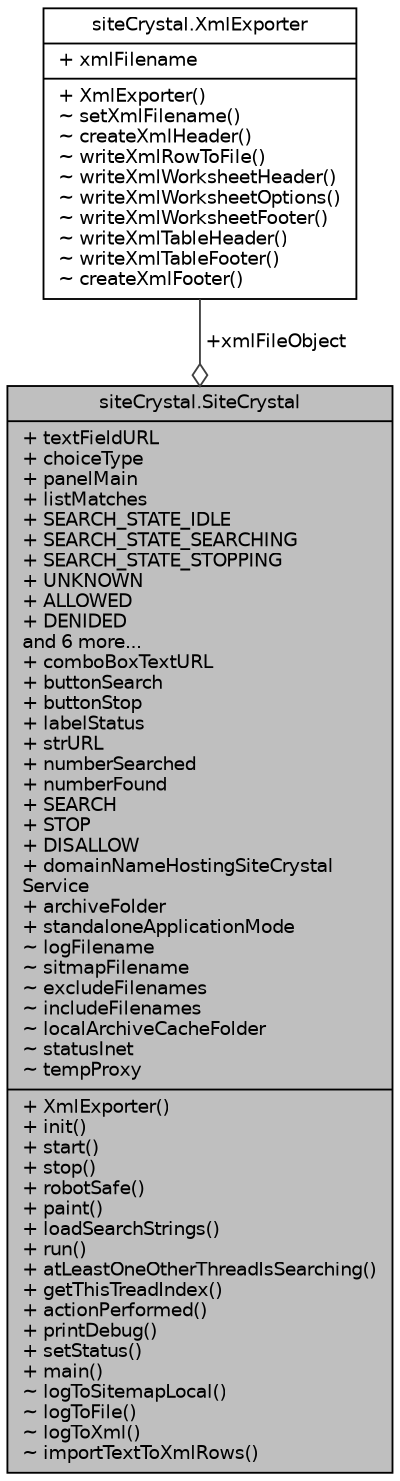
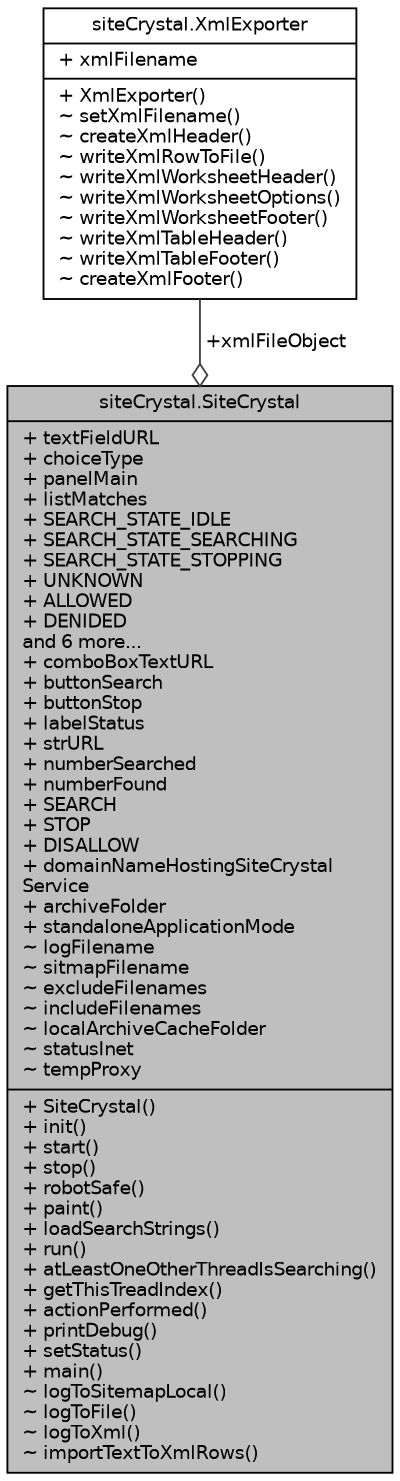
(96, 1107) -> (90, 1107)
